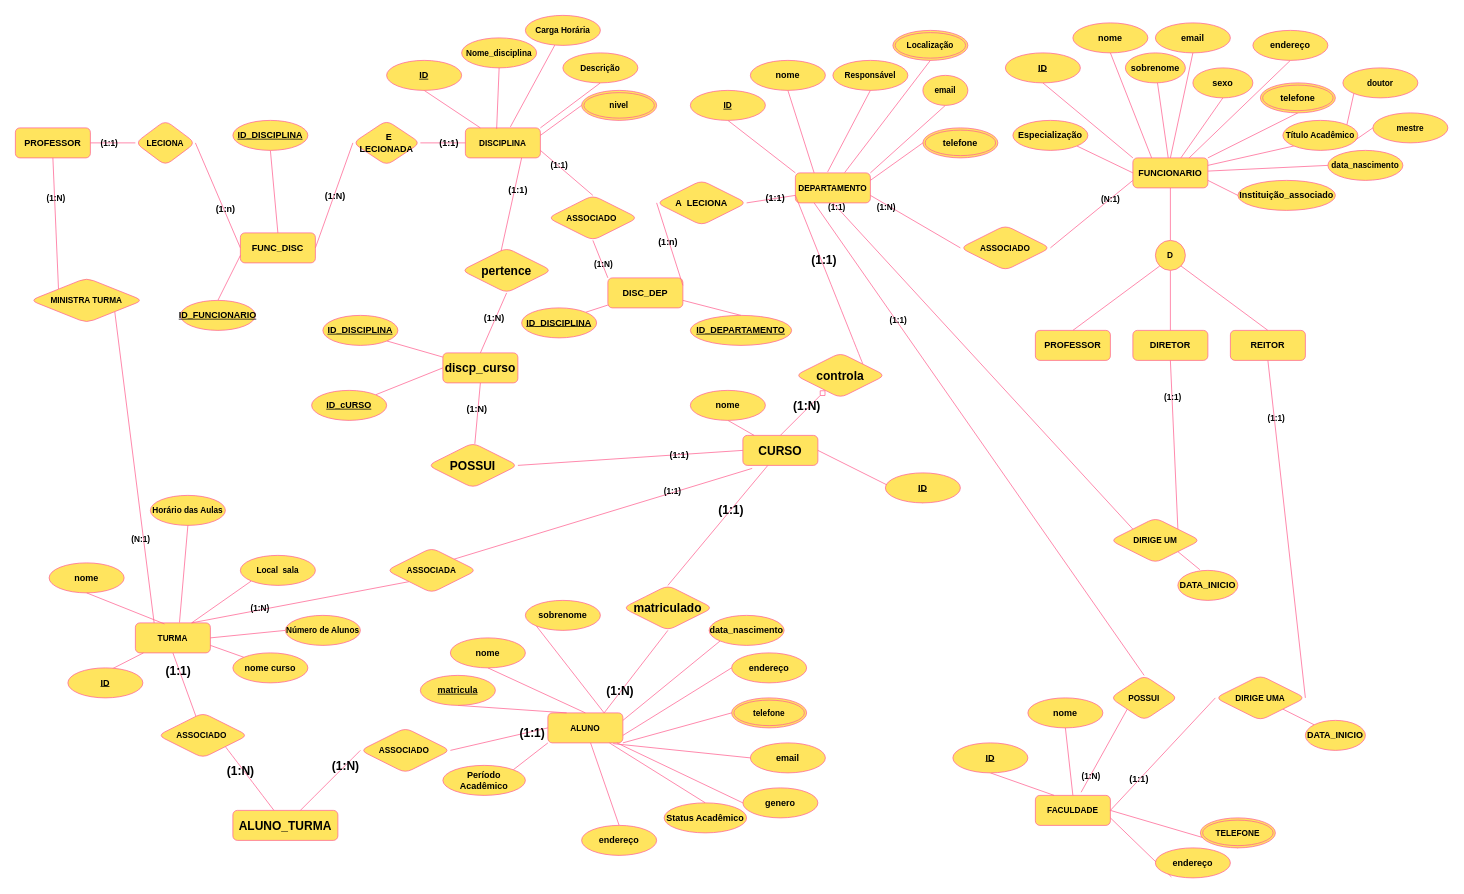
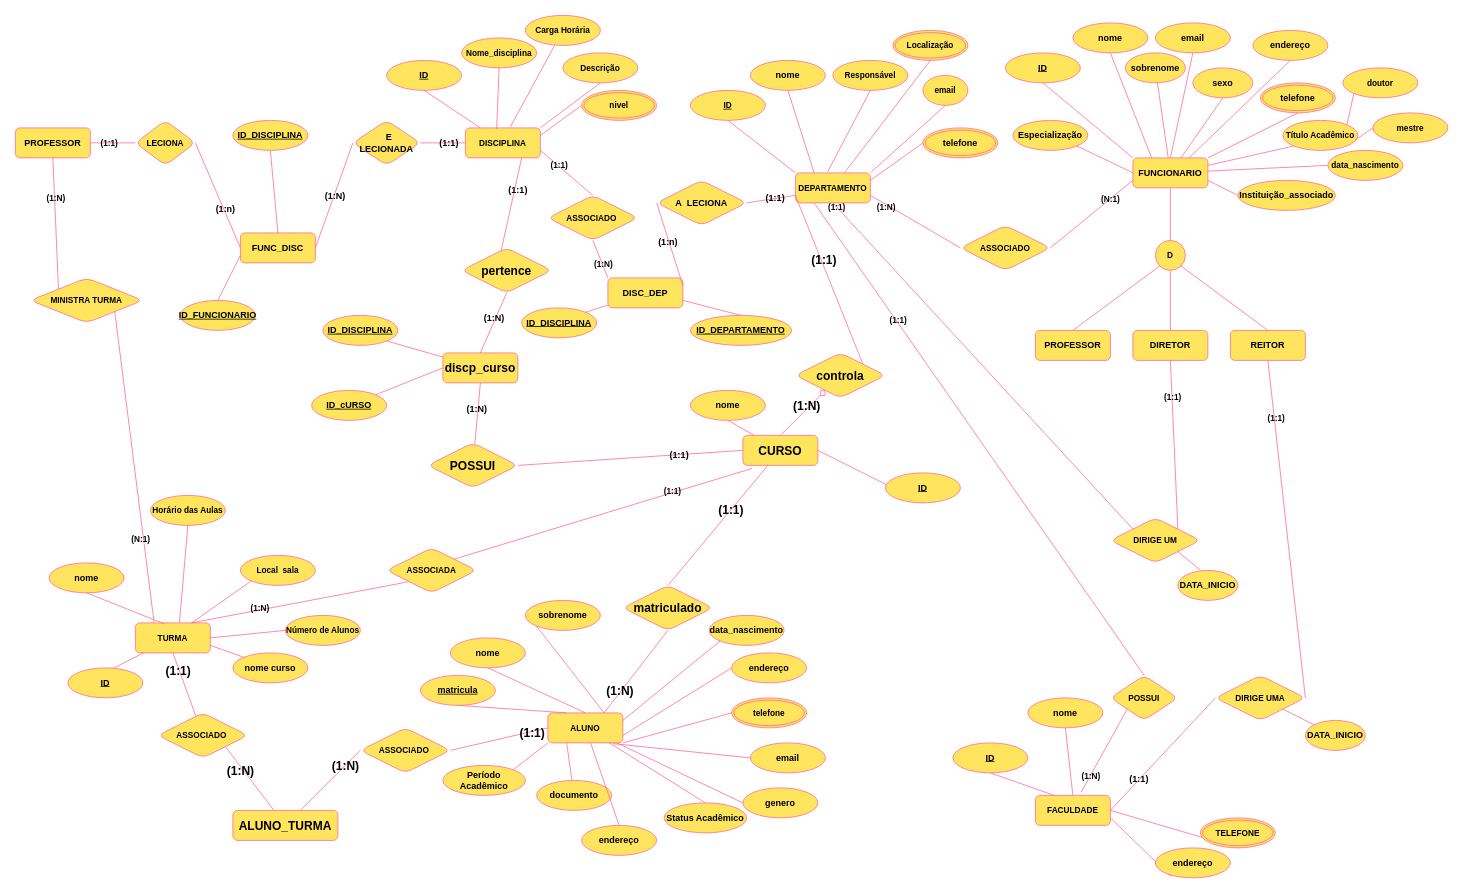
none -> (569, 762)
none -> (574, 795)
